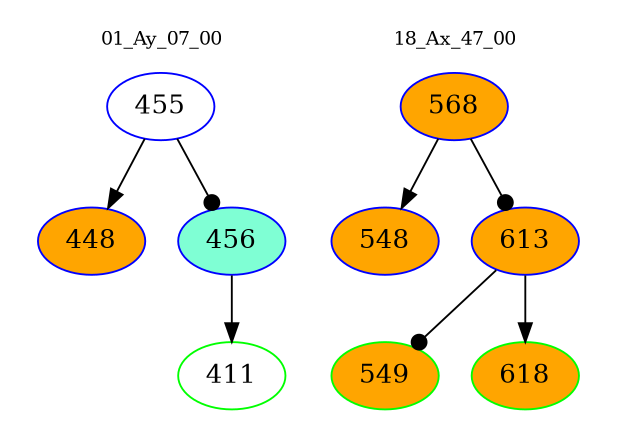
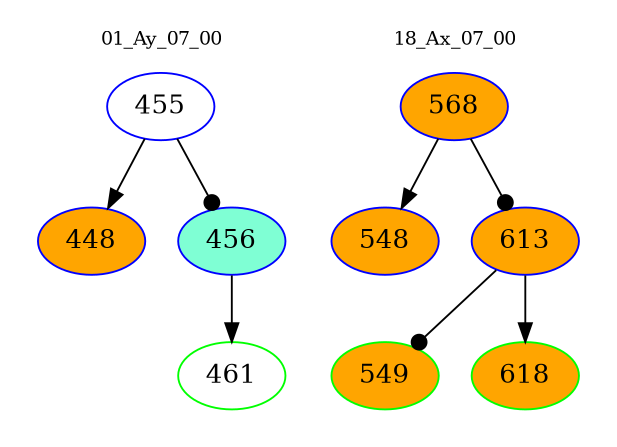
(455, 40) -> (455, 40)
(232, 376) -> (232, 376)
